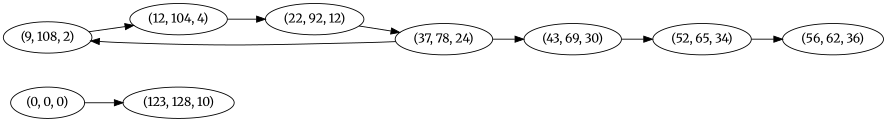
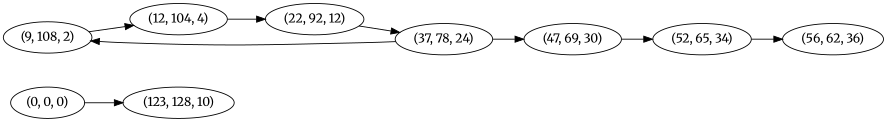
(573, 39) -> (573, 39)
